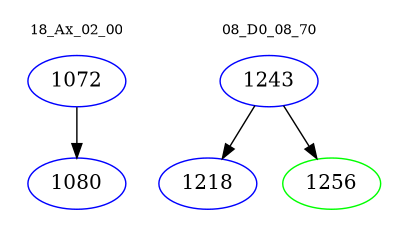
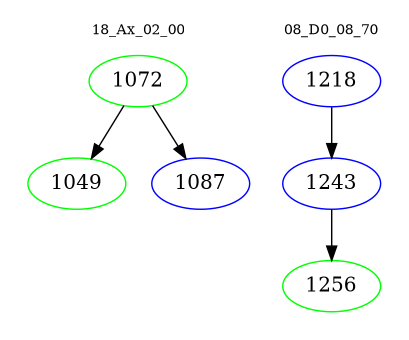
(77, 81) -> (138, 81)
(242, 126) -> (332, 125)
none -> (77, 184)
(77, 184) -> (201, 184)
